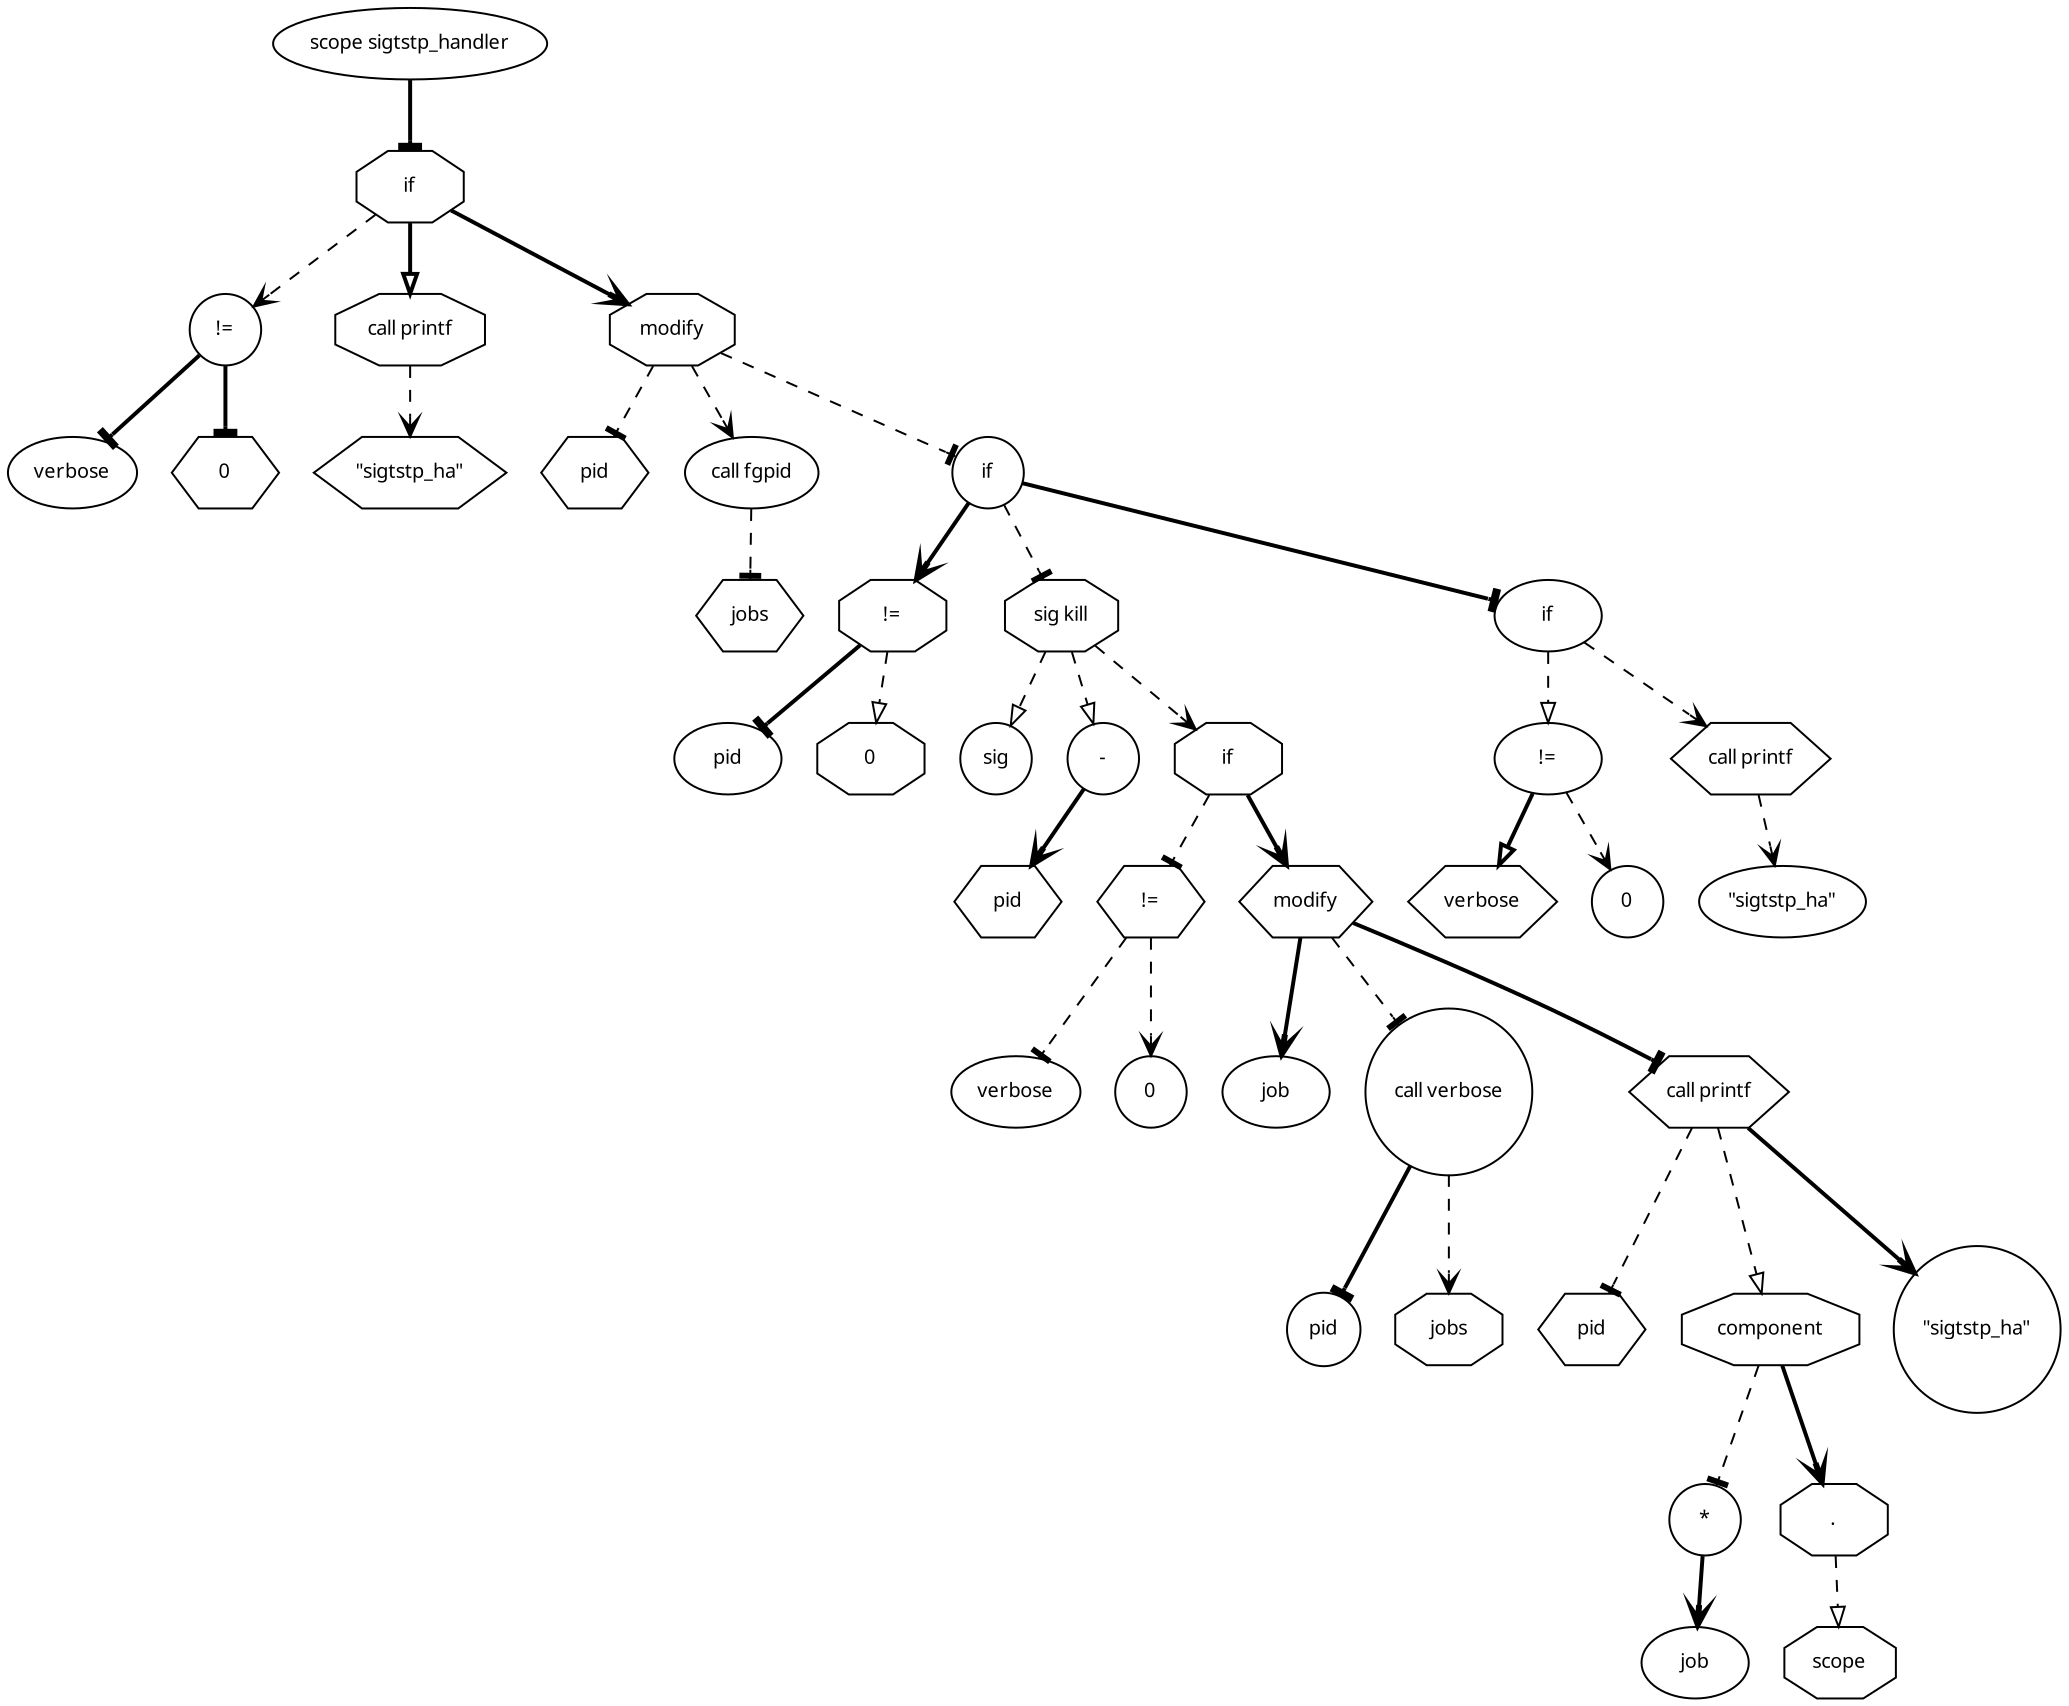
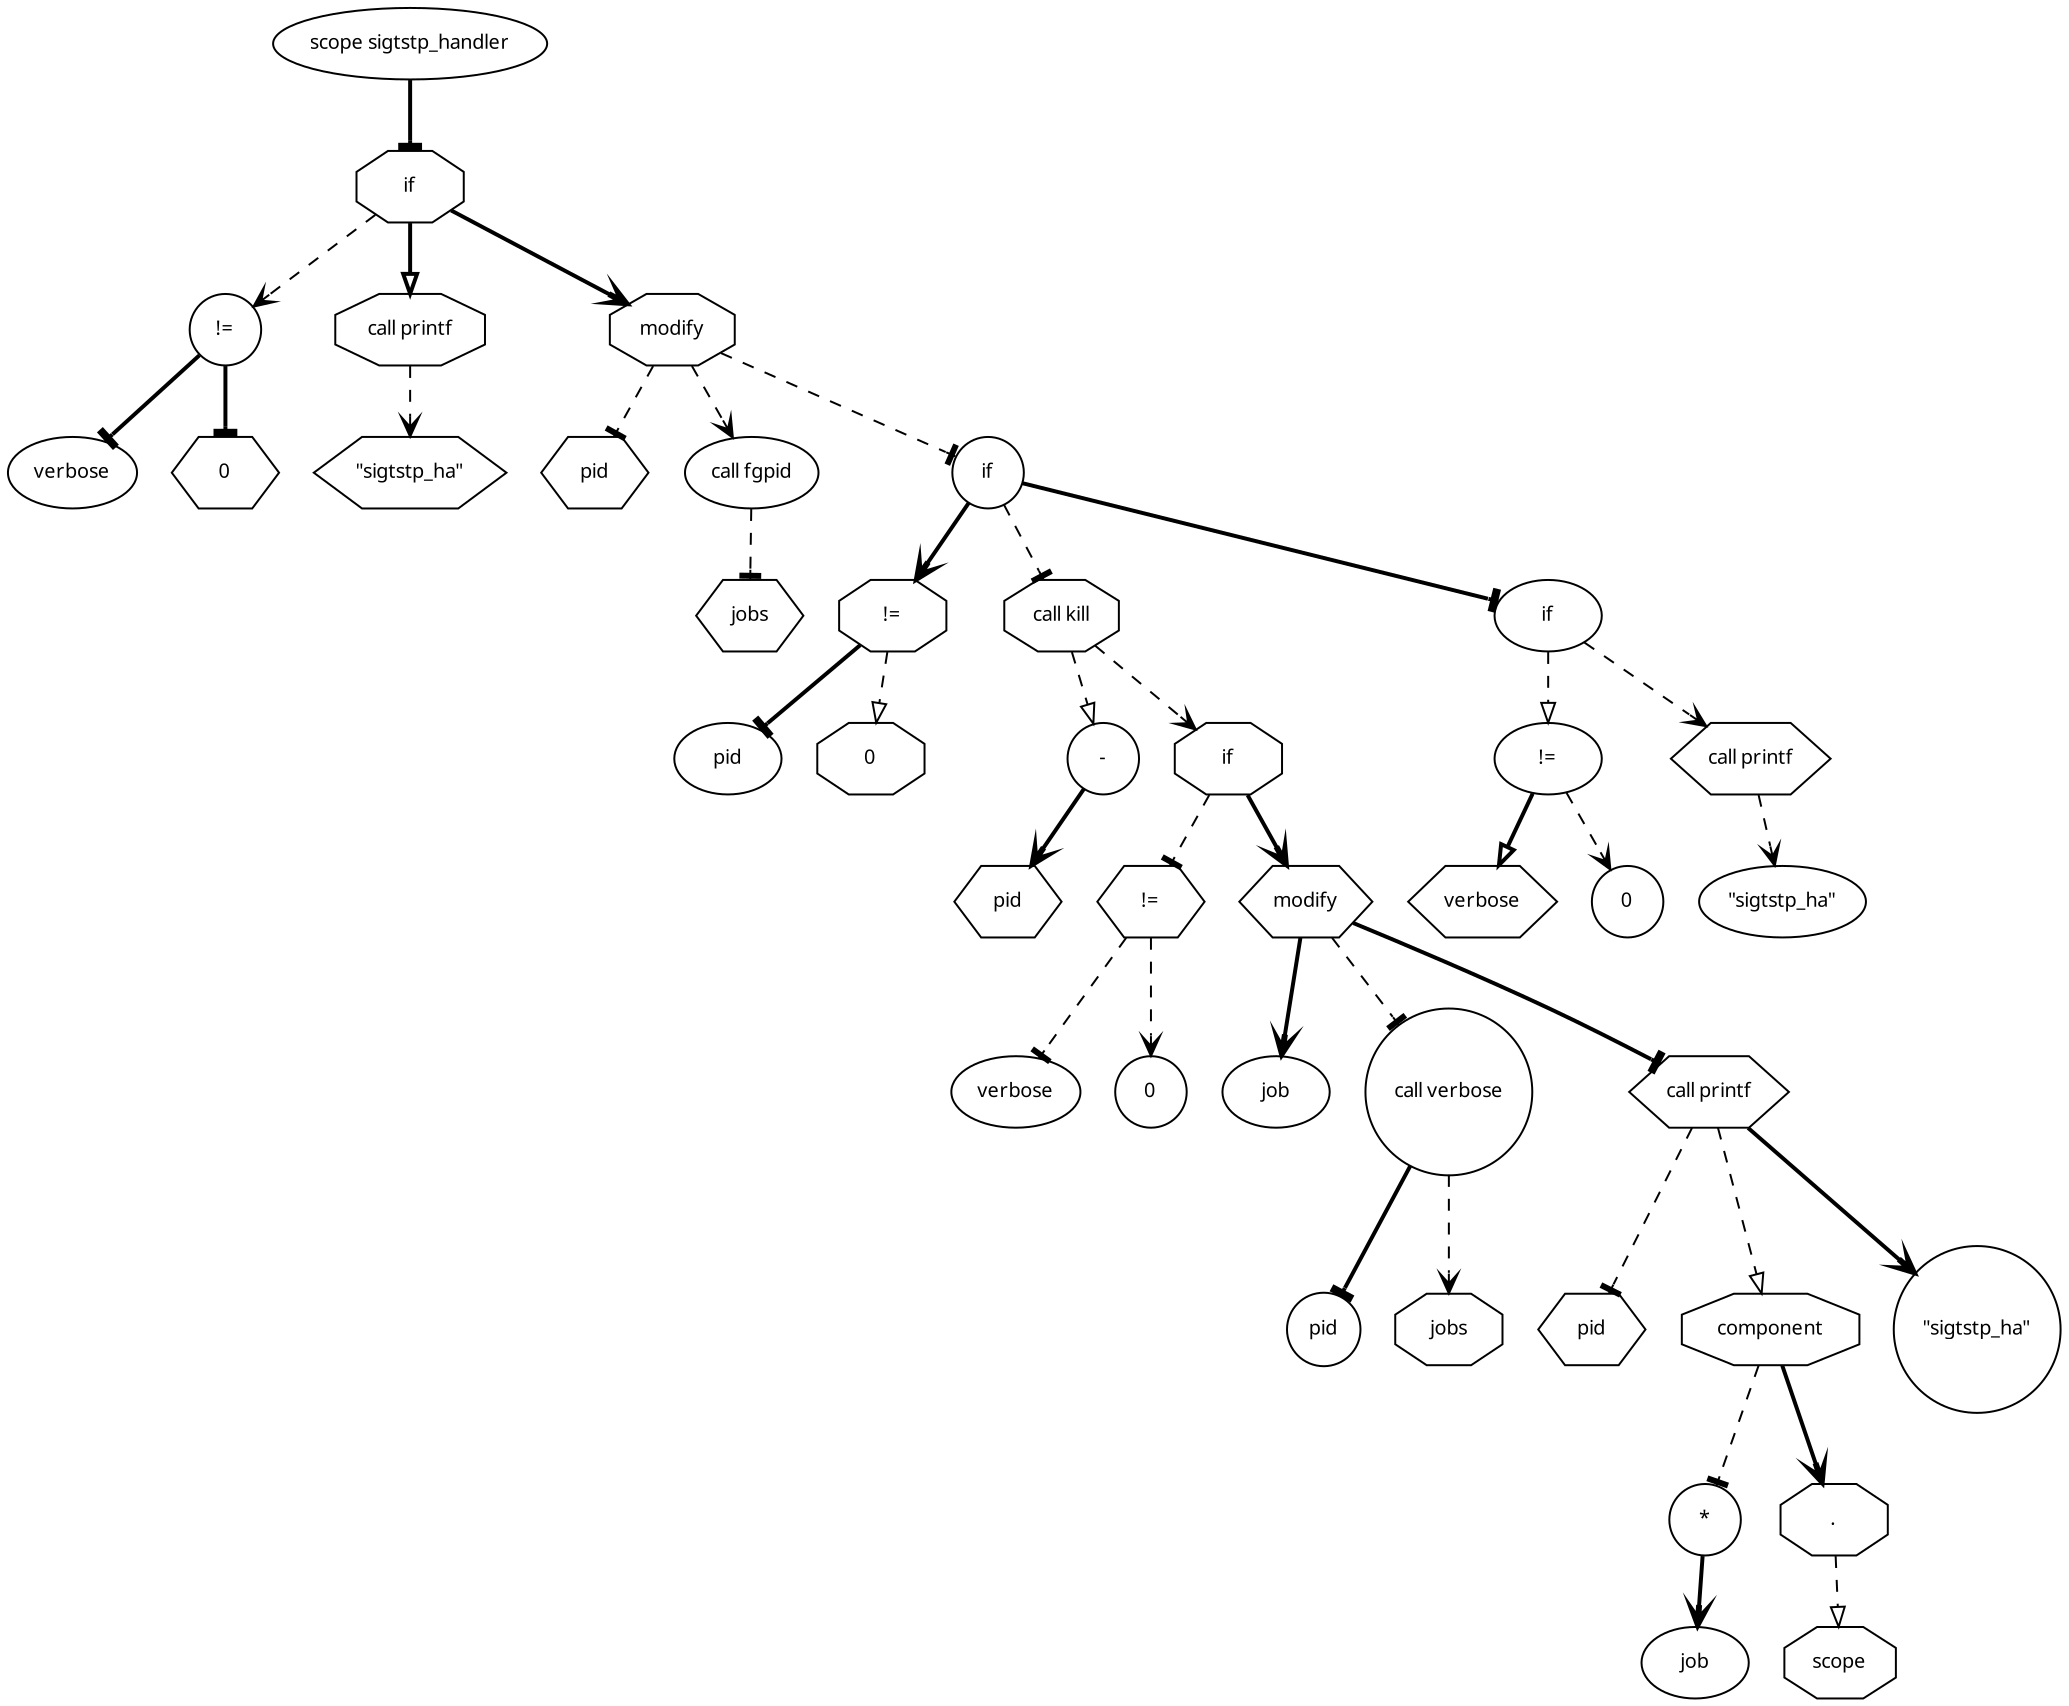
(1062, 616) -> (1062, 616)
(996, 759) -> none
